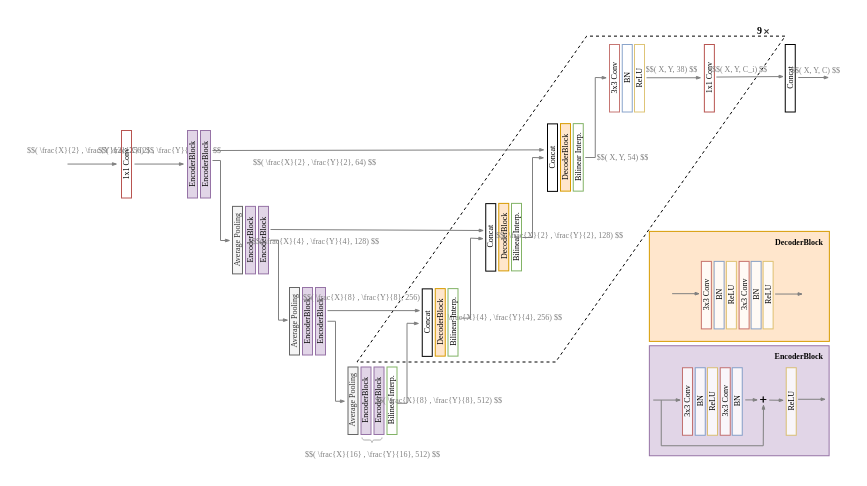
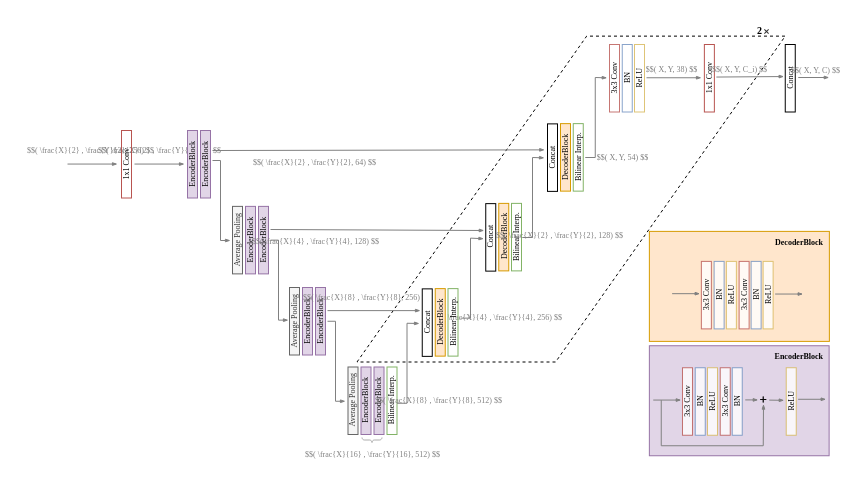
(760, 31) -> (760, 31)
